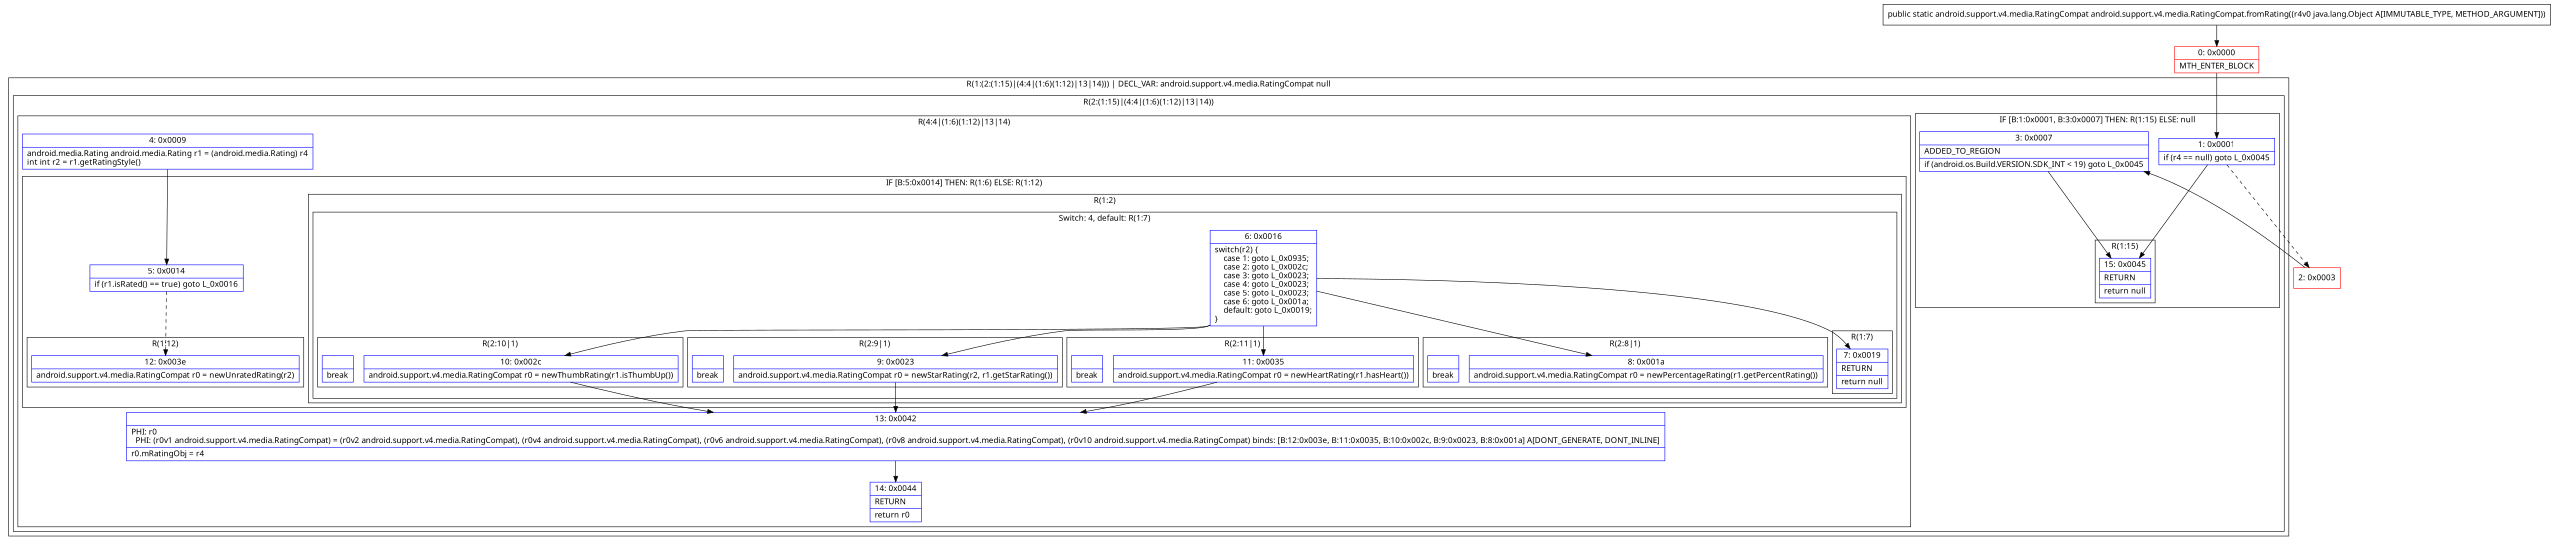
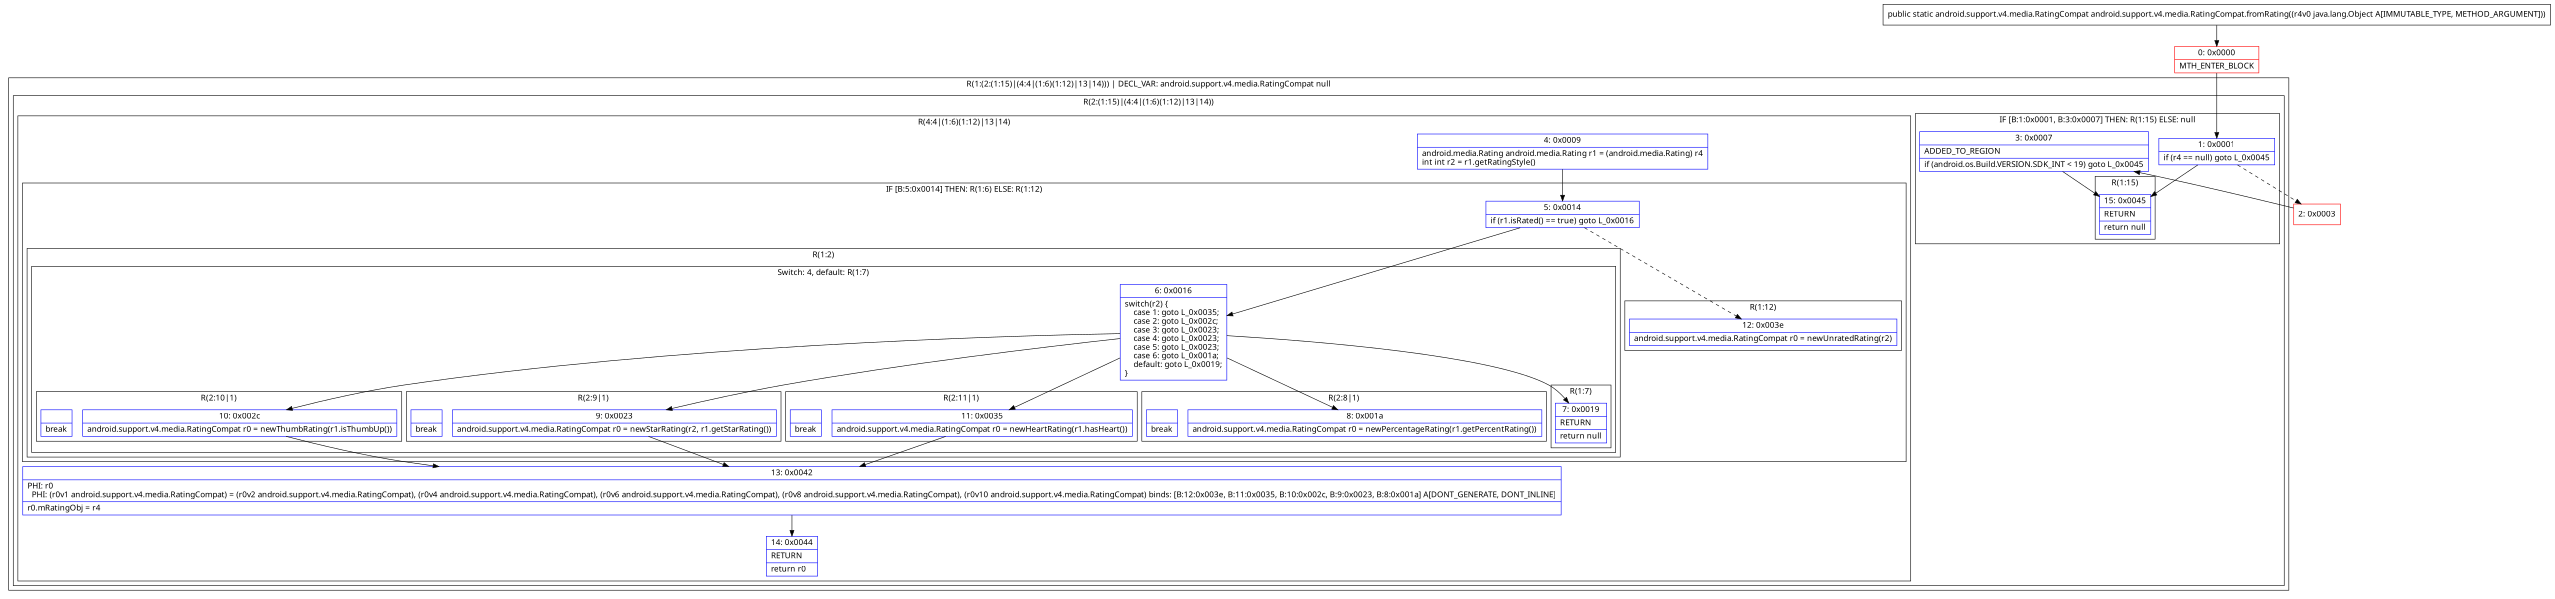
(1262, 259) -> (1172, 313)
none -> (1376, 271)
